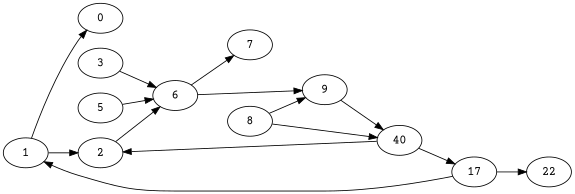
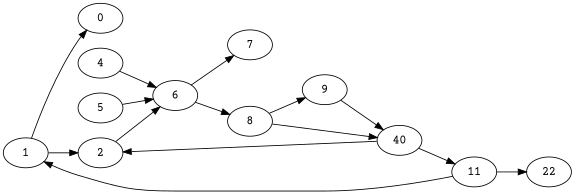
(100, 63) -> (100, 63)
(246, 93) -> (209, 107)
(474, 172) -> (474, 172)
